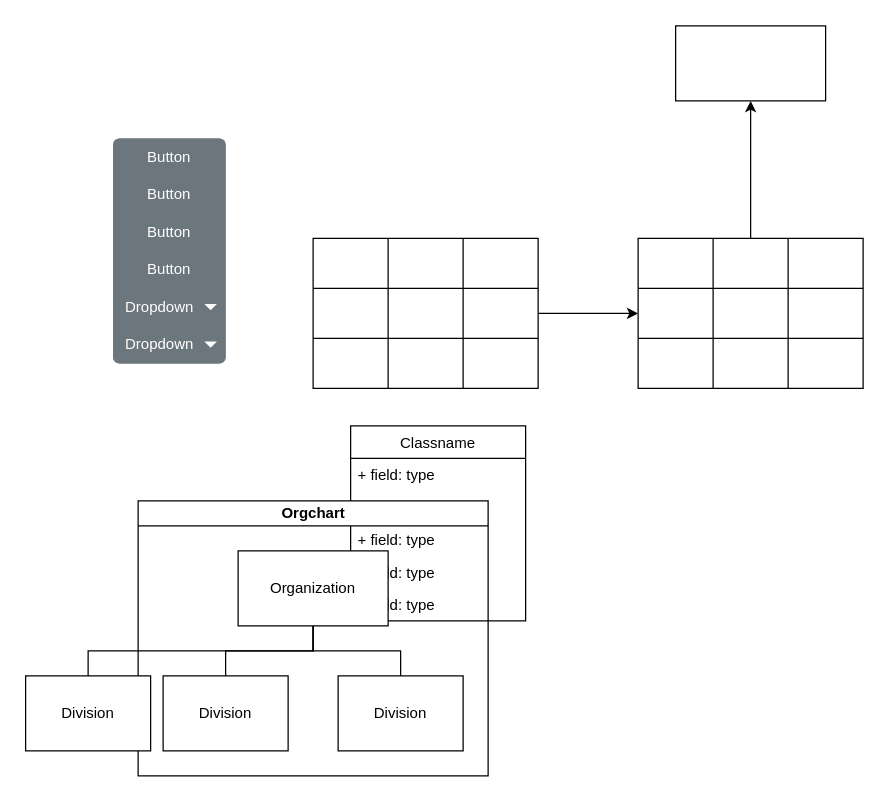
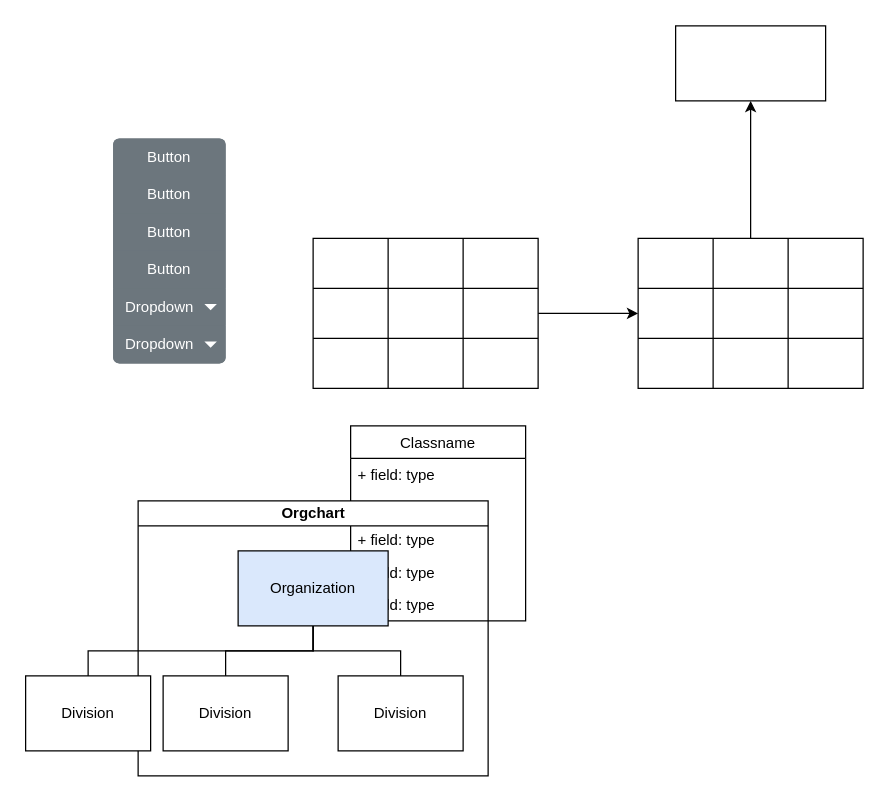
(313, 588) -> (313, 588)
